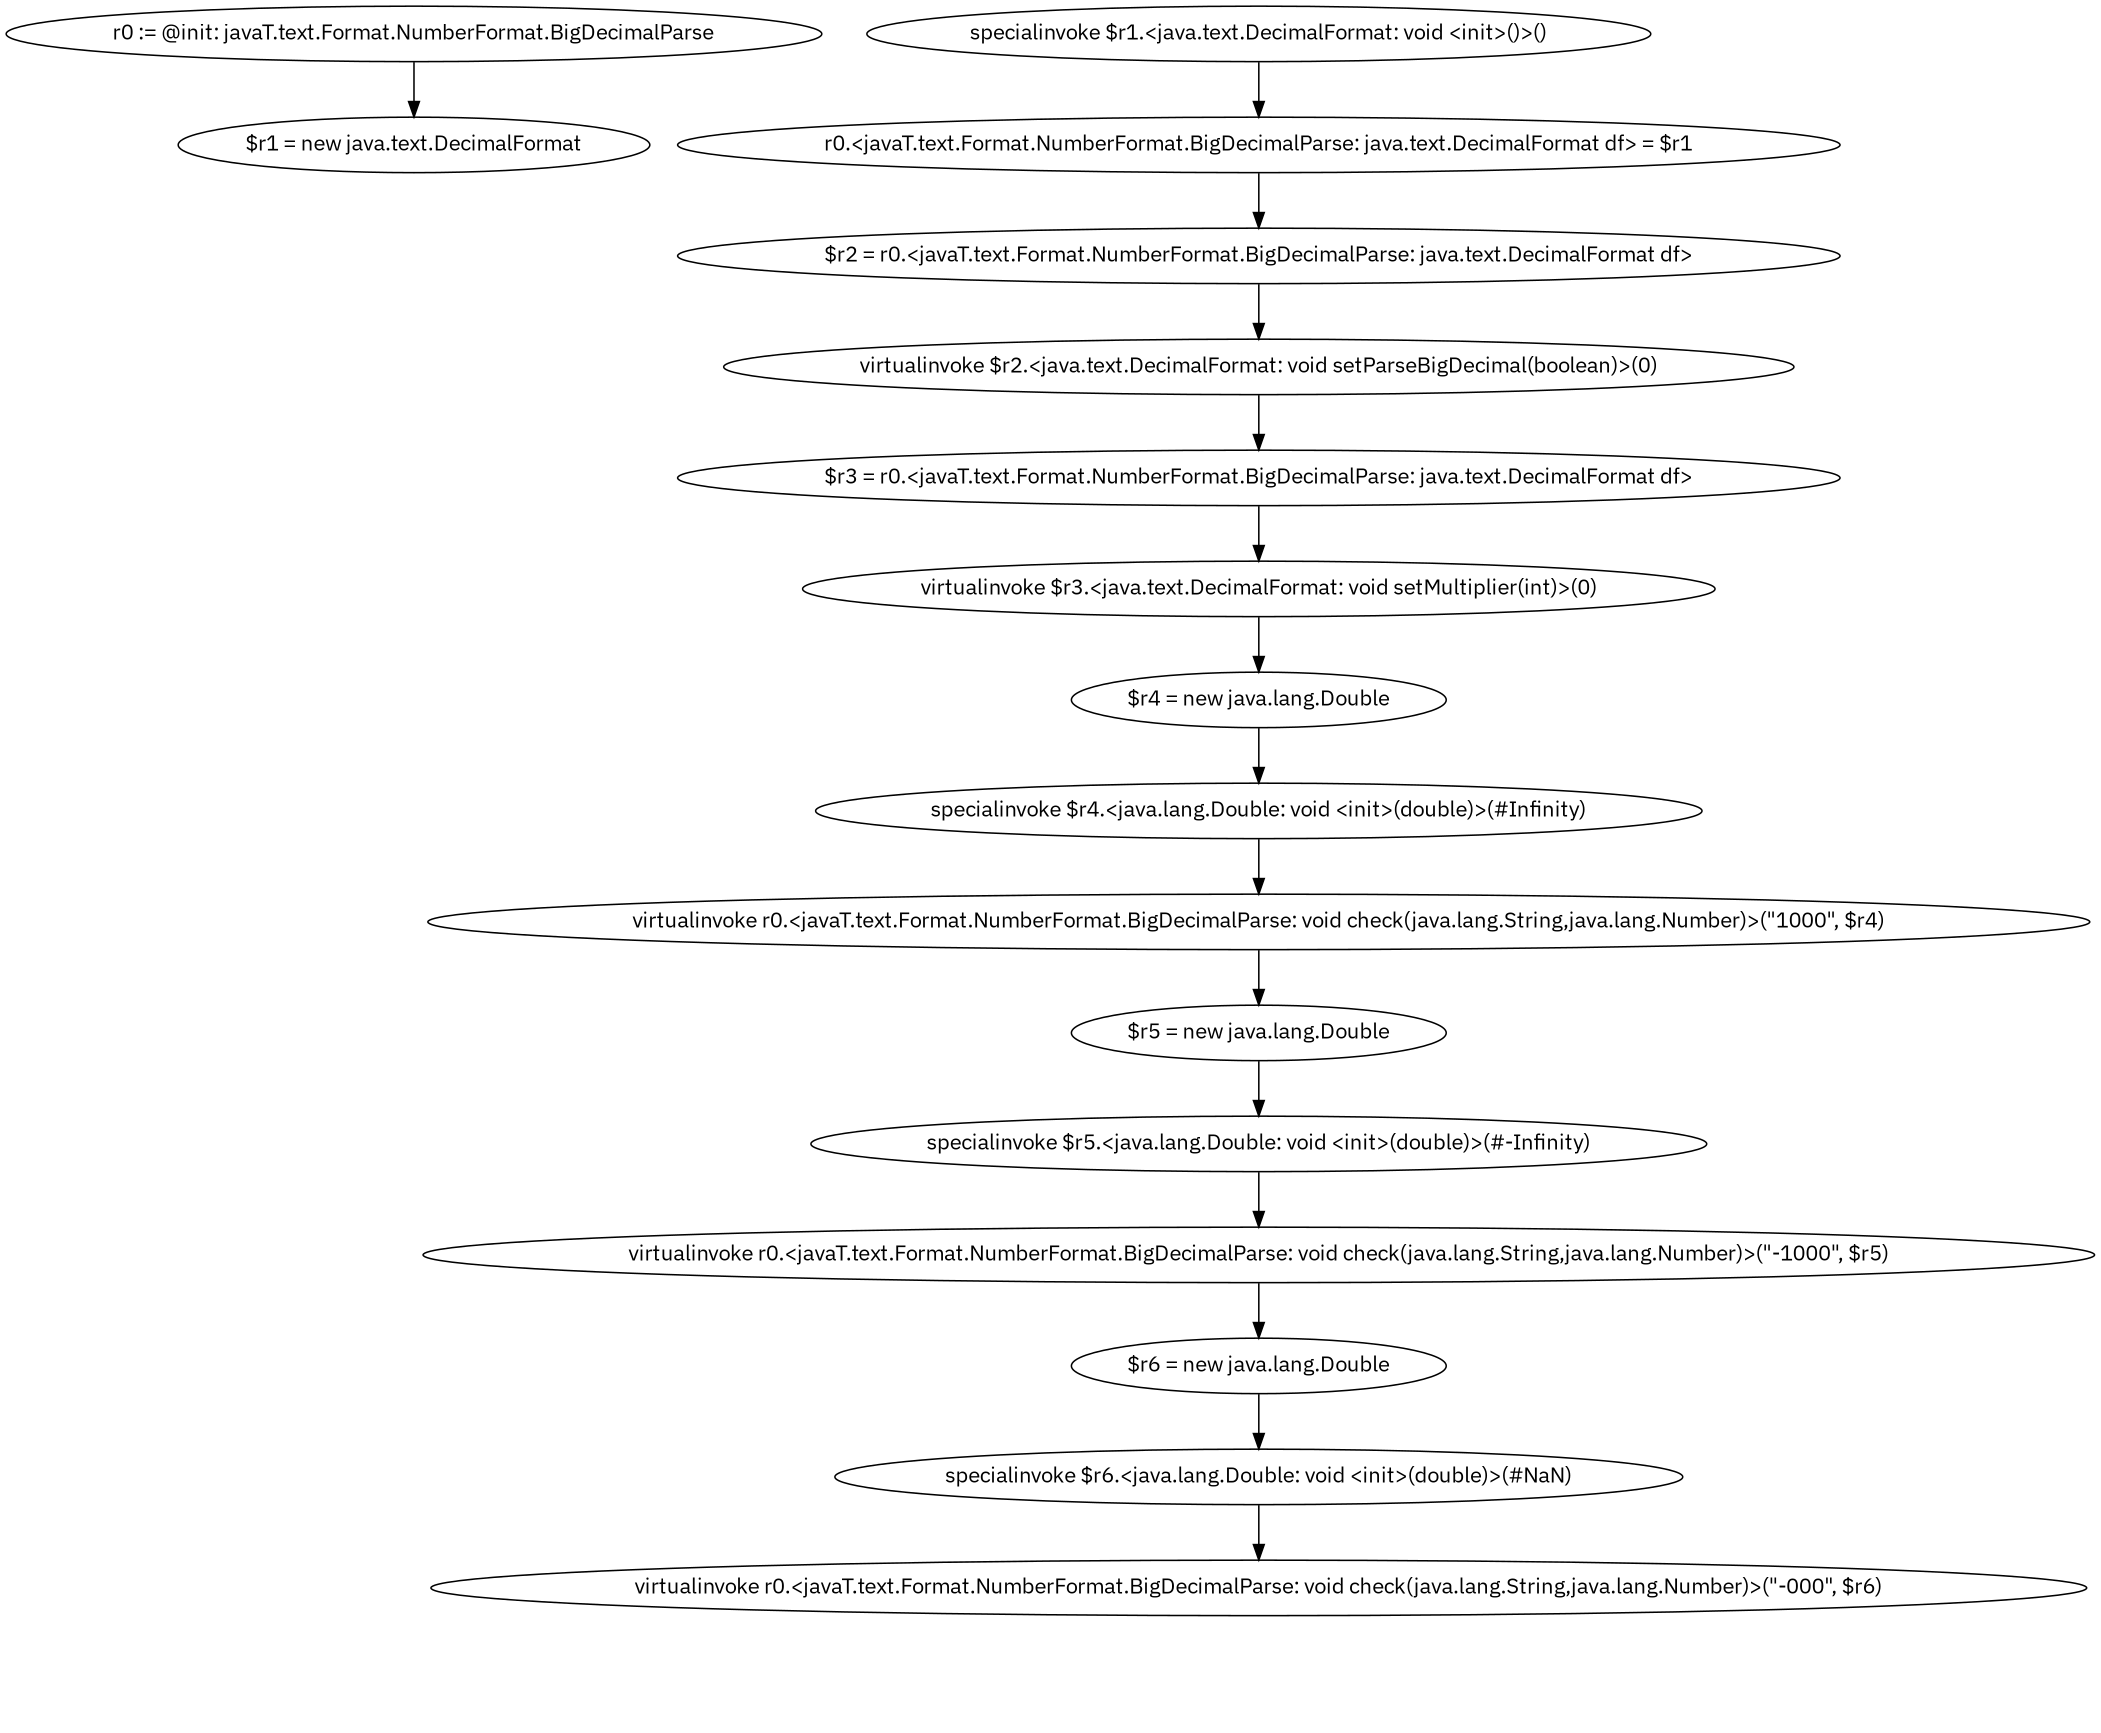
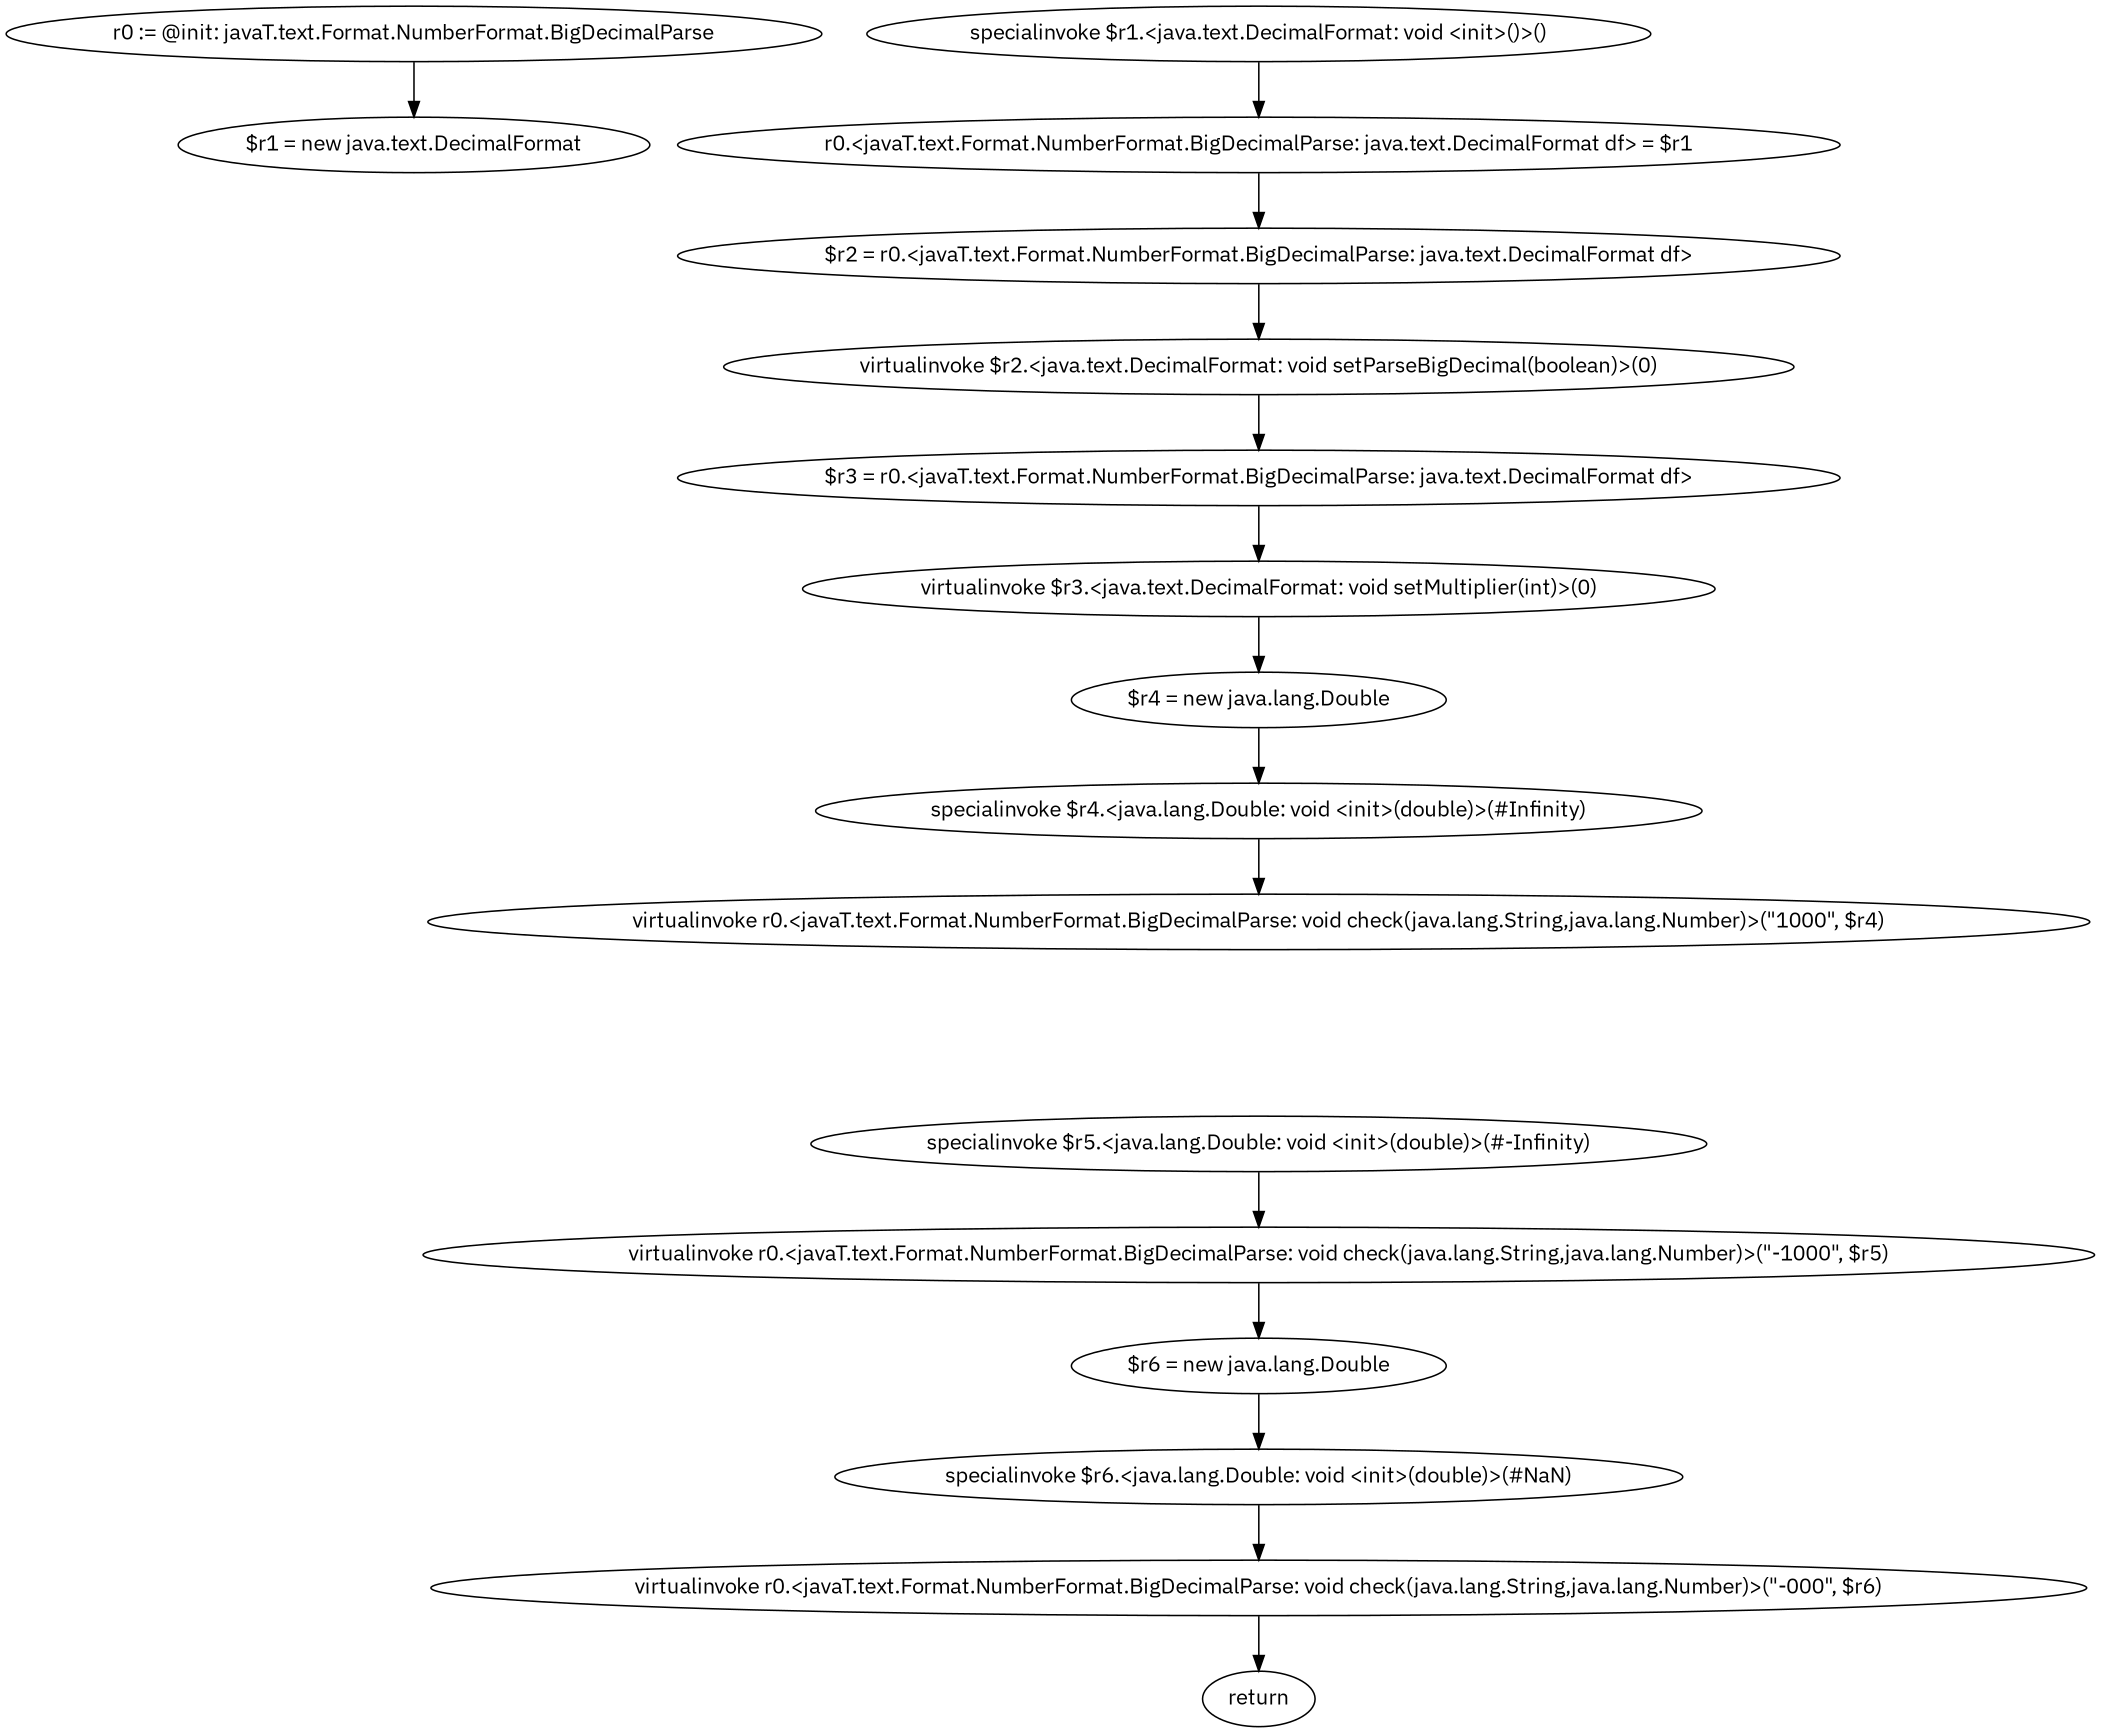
(1259, 1033) -> none
none -> (1259, 1699)
